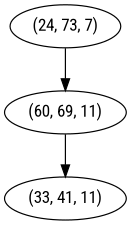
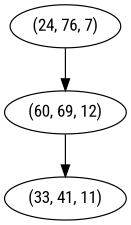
(65, 26) -> (65, 26)
(65, 112) -> (65, 112)
